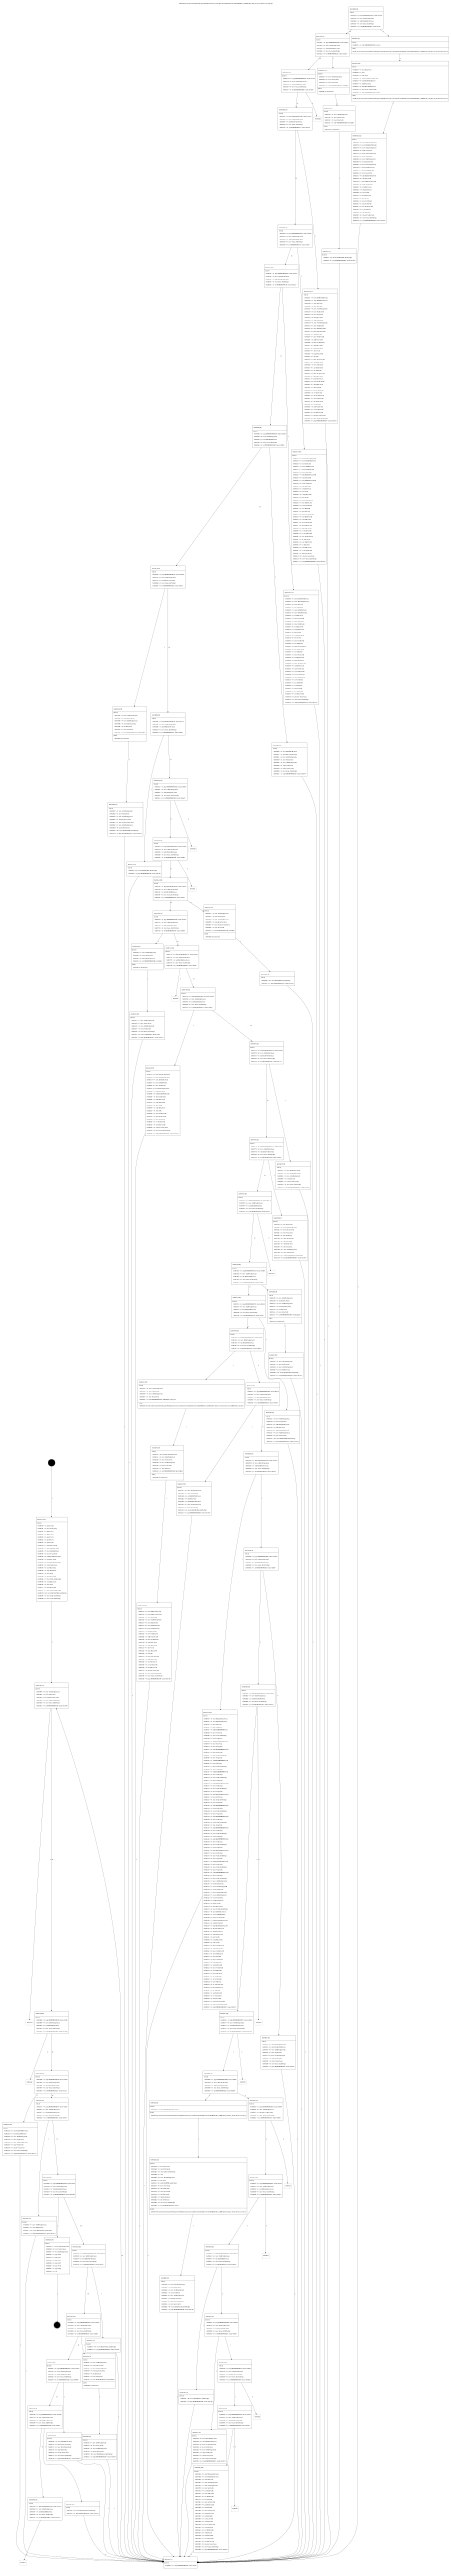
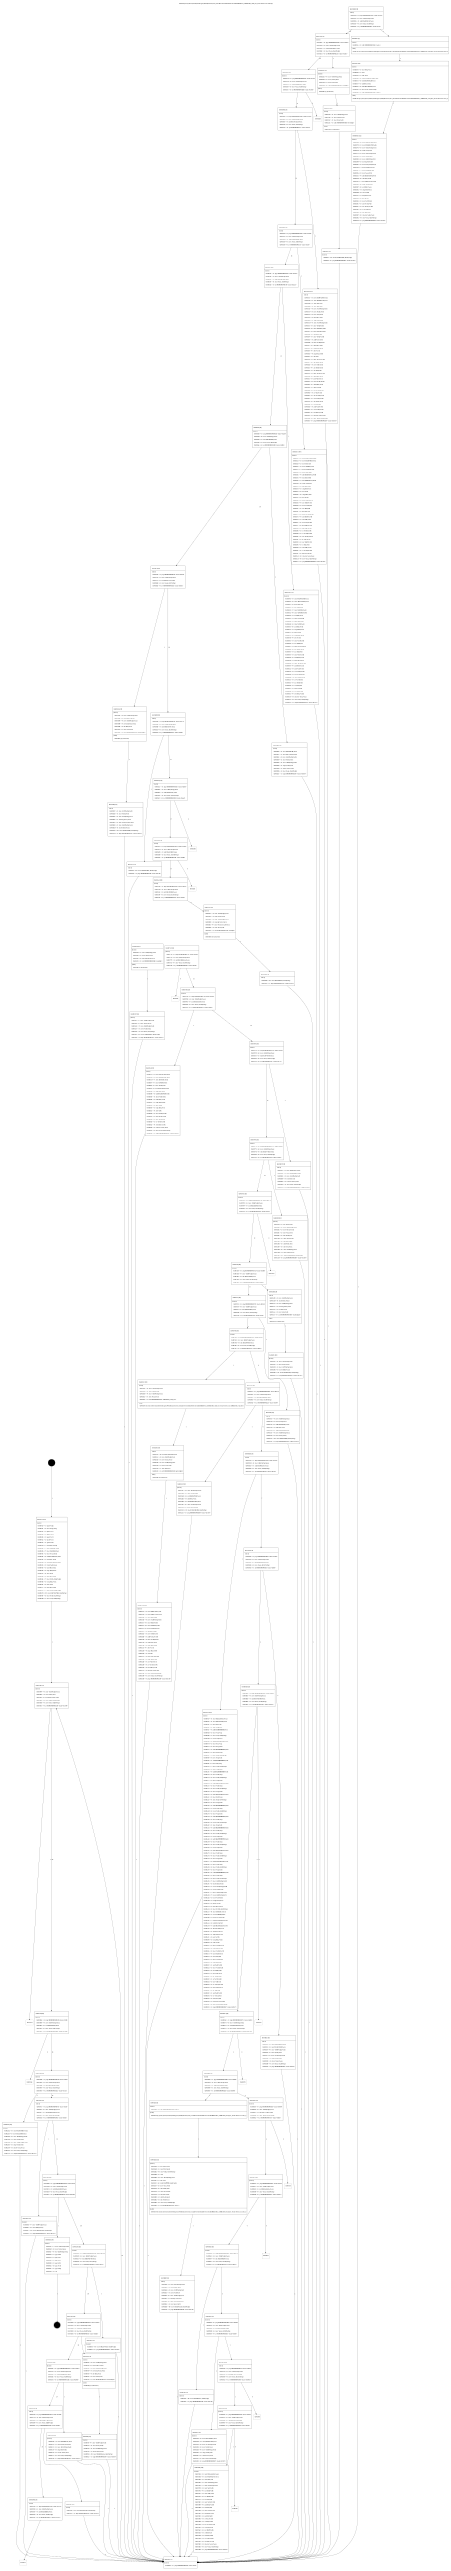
(170, 922) -> none
